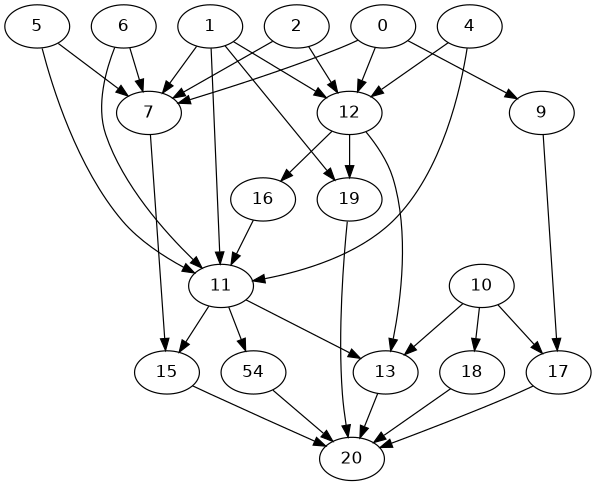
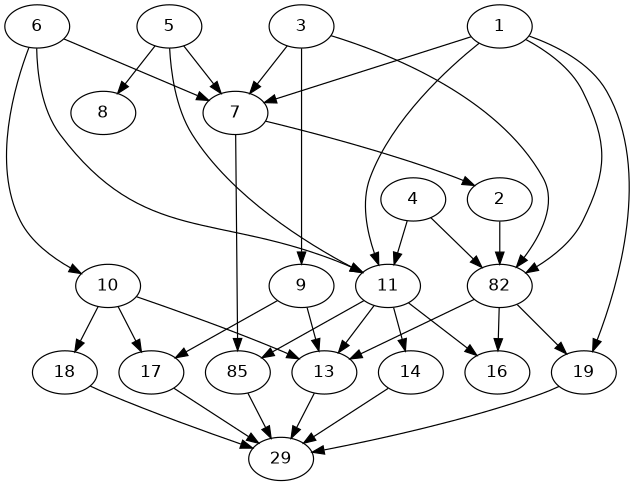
(383, 26) -> (302, 26)
(228, 67) -> (365, 148)
none -> (103, 113)
(350, 113) -> (500, 286)
none -> (7, 169)
(245, 237) -> (438, 325)
none -> (311, 322)
(167, 372) -> (238, 372)
(253, 372) -> (411, 372)
(352, 459) -> (281, 459)
